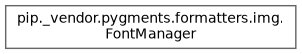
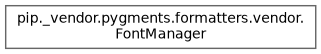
(151, 27) -> (161, 27)
